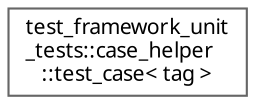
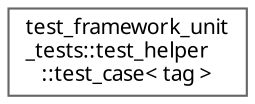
(128, 52) -> (128, 52)
